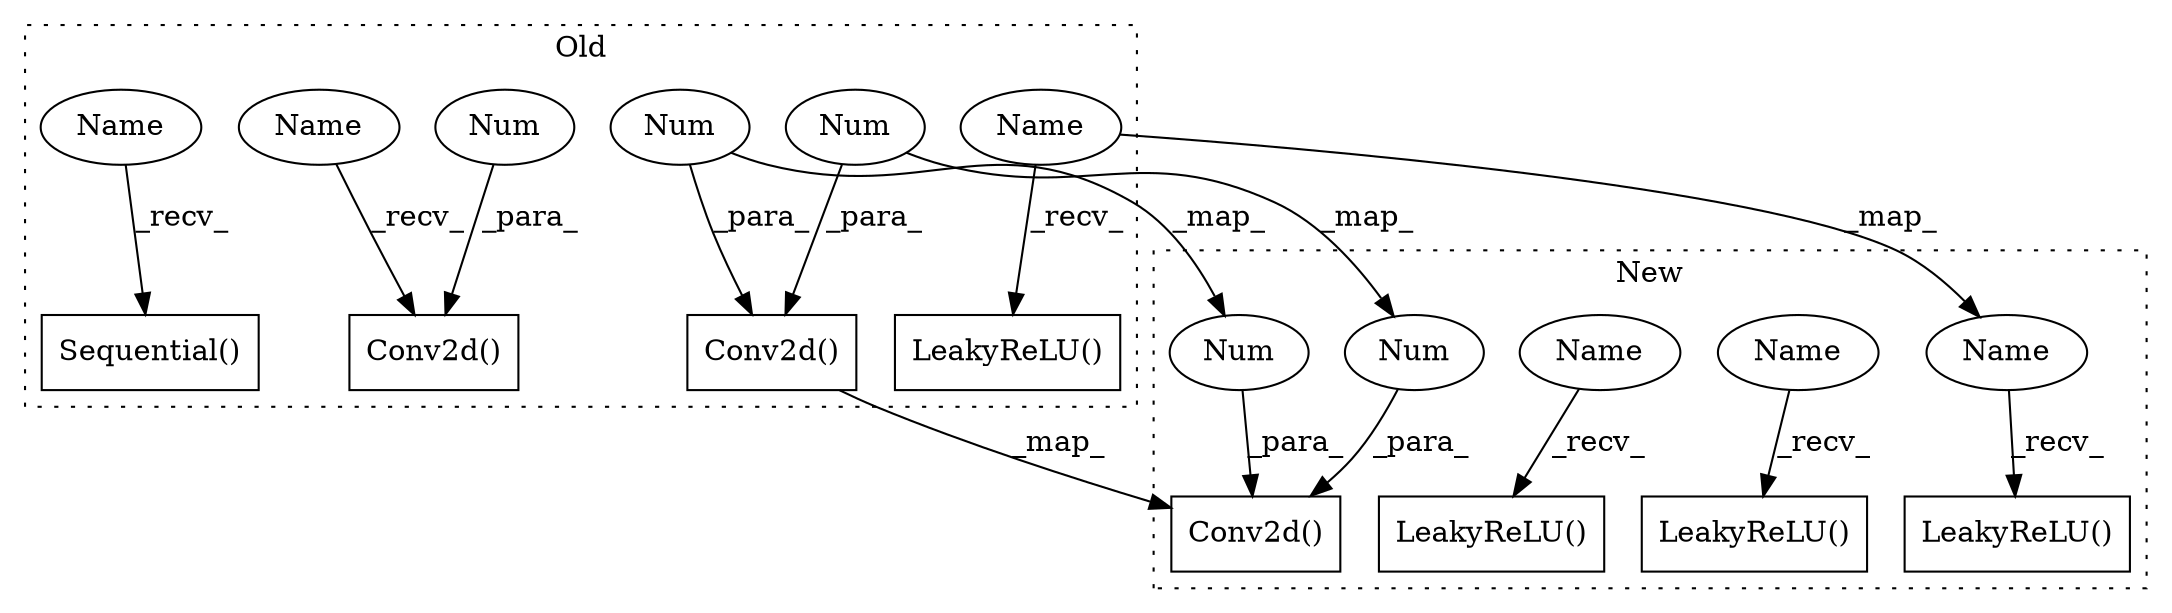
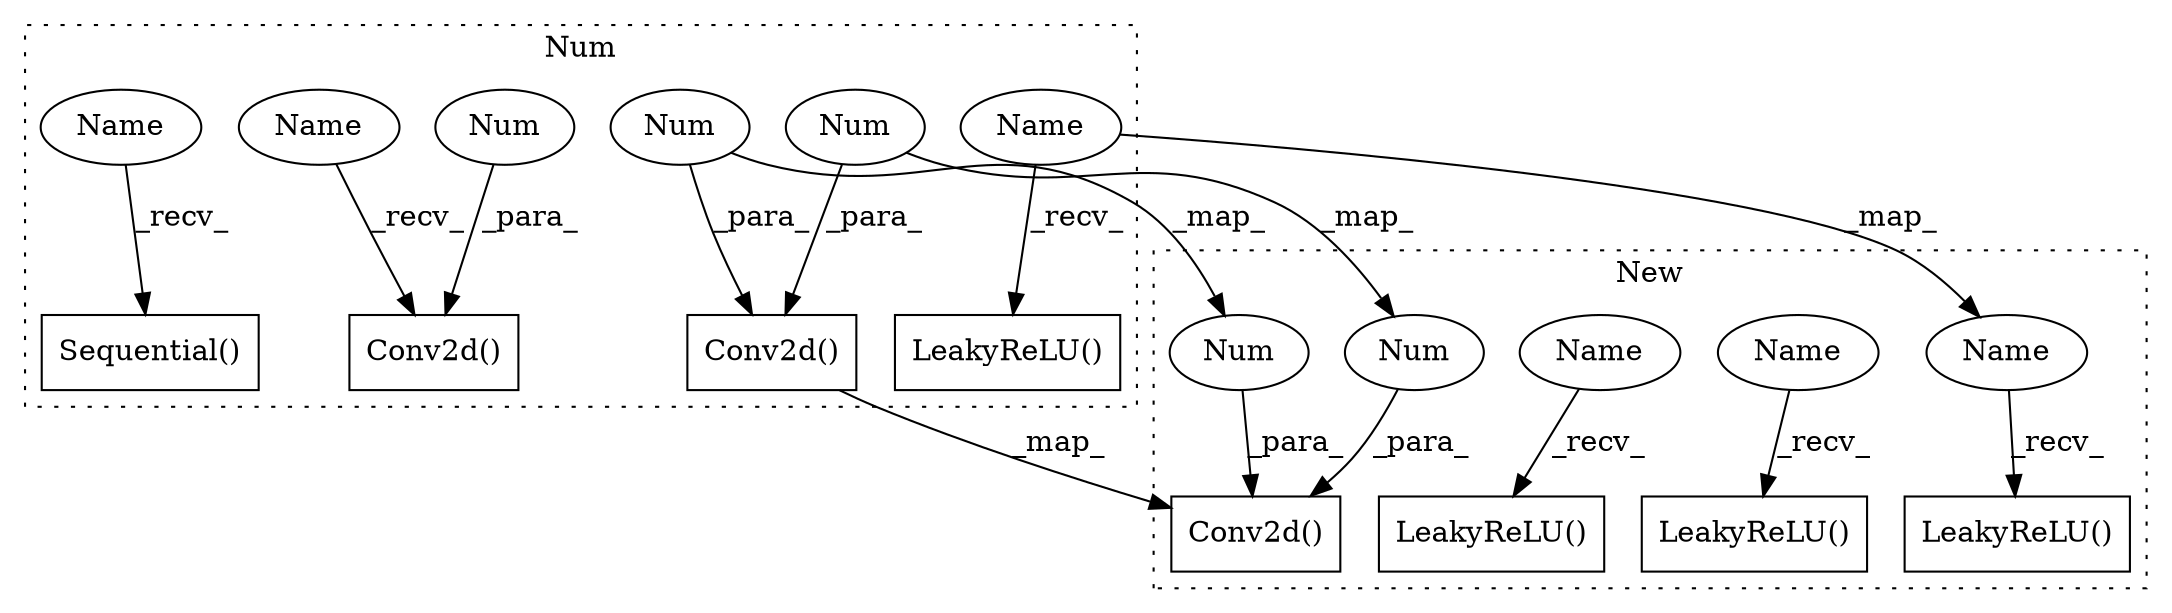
(581, 49) -> (581, 49)
